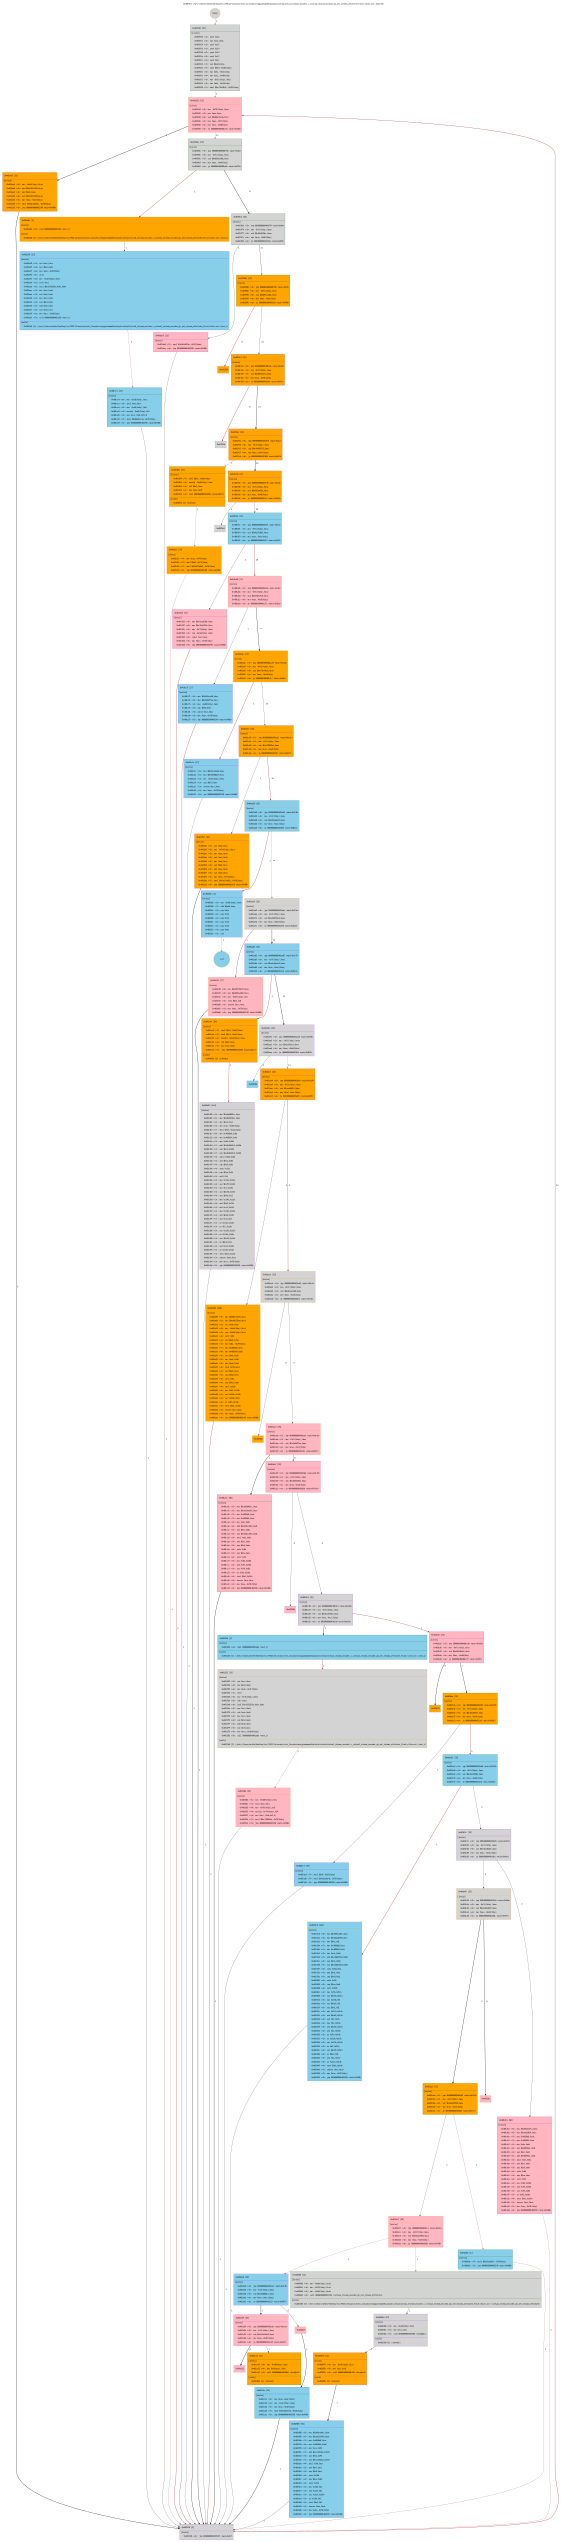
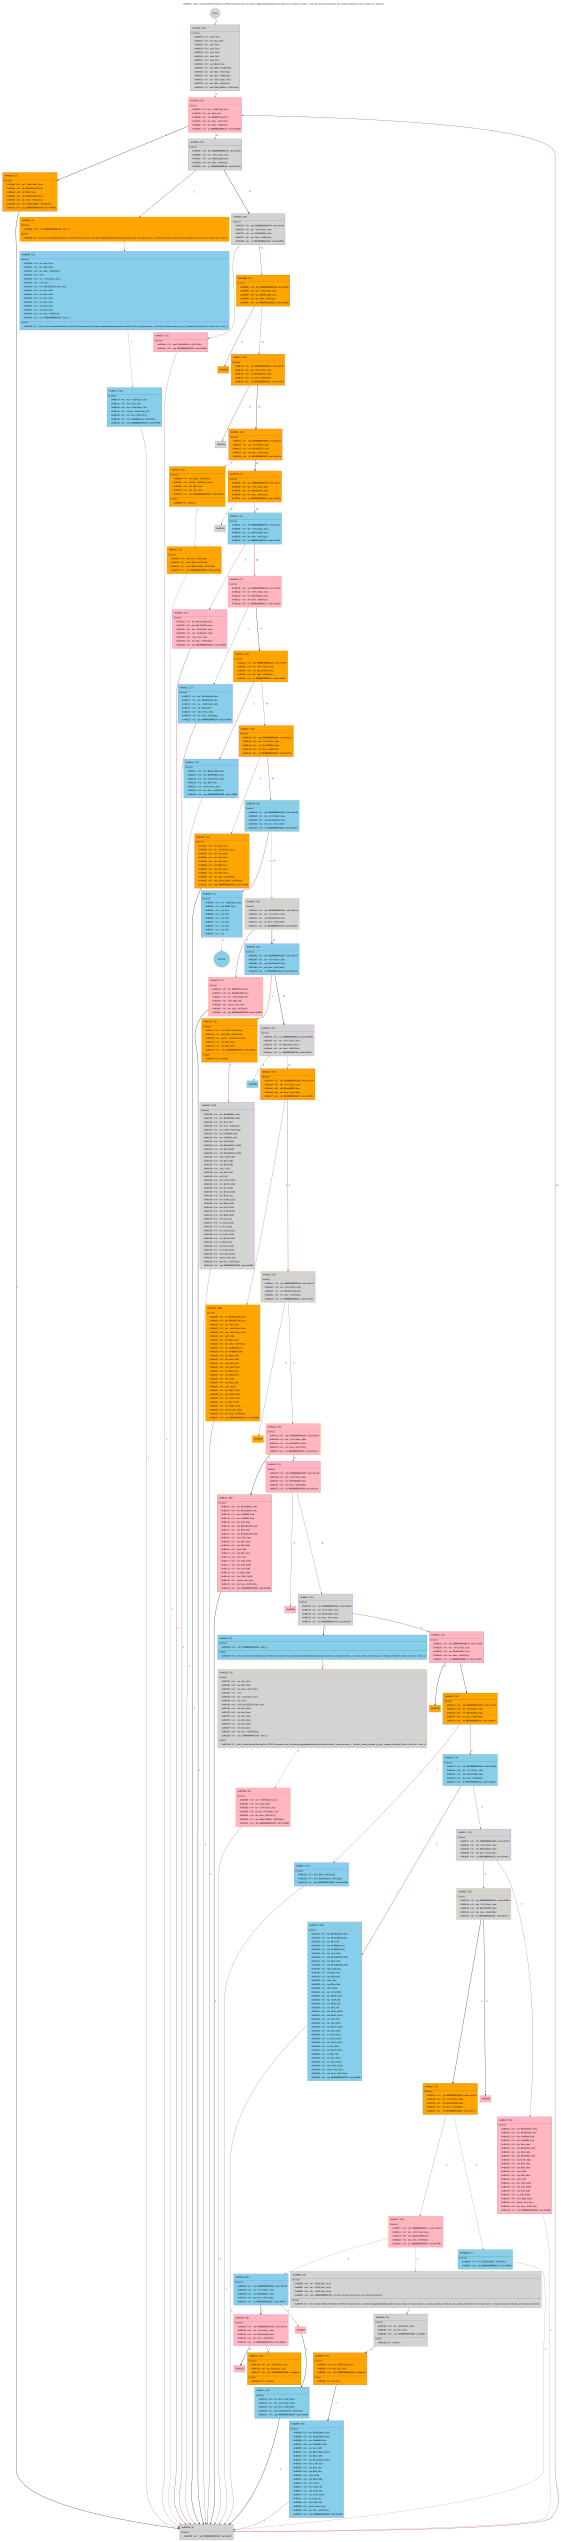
(222, 959) -> (222, 959)
